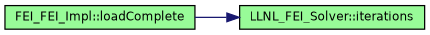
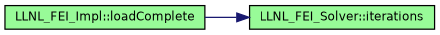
(100, 17) -> (105, 17)
